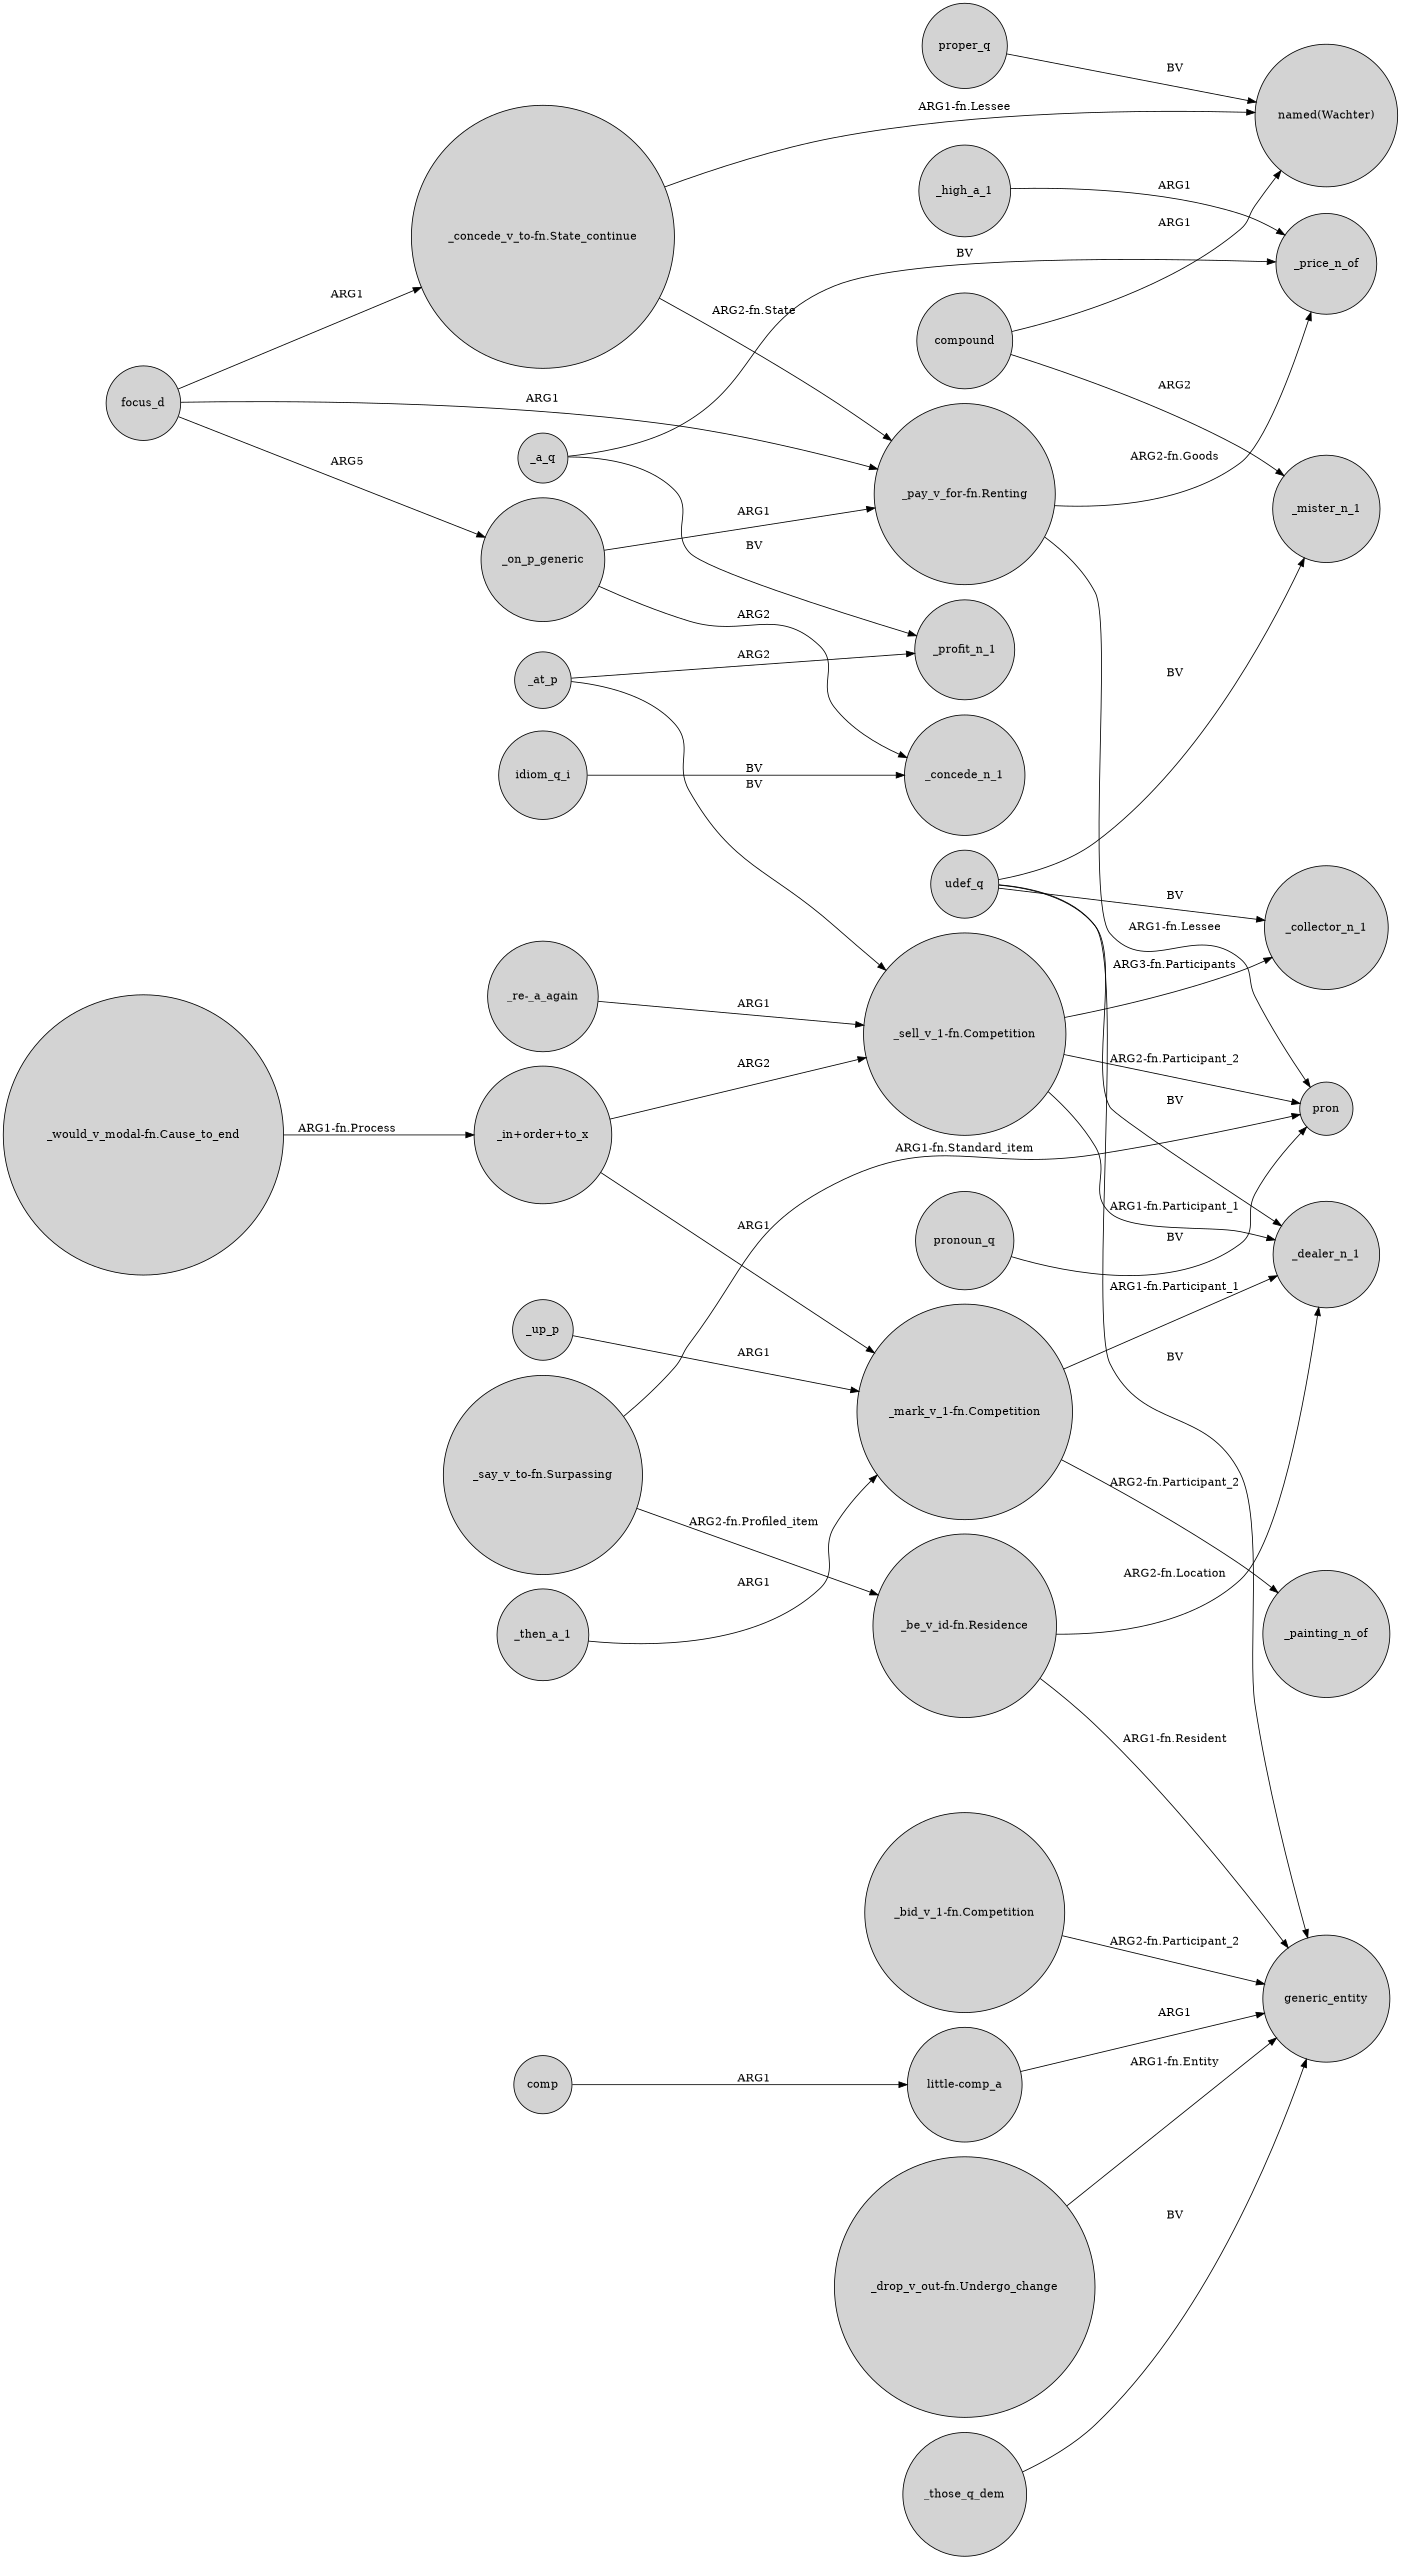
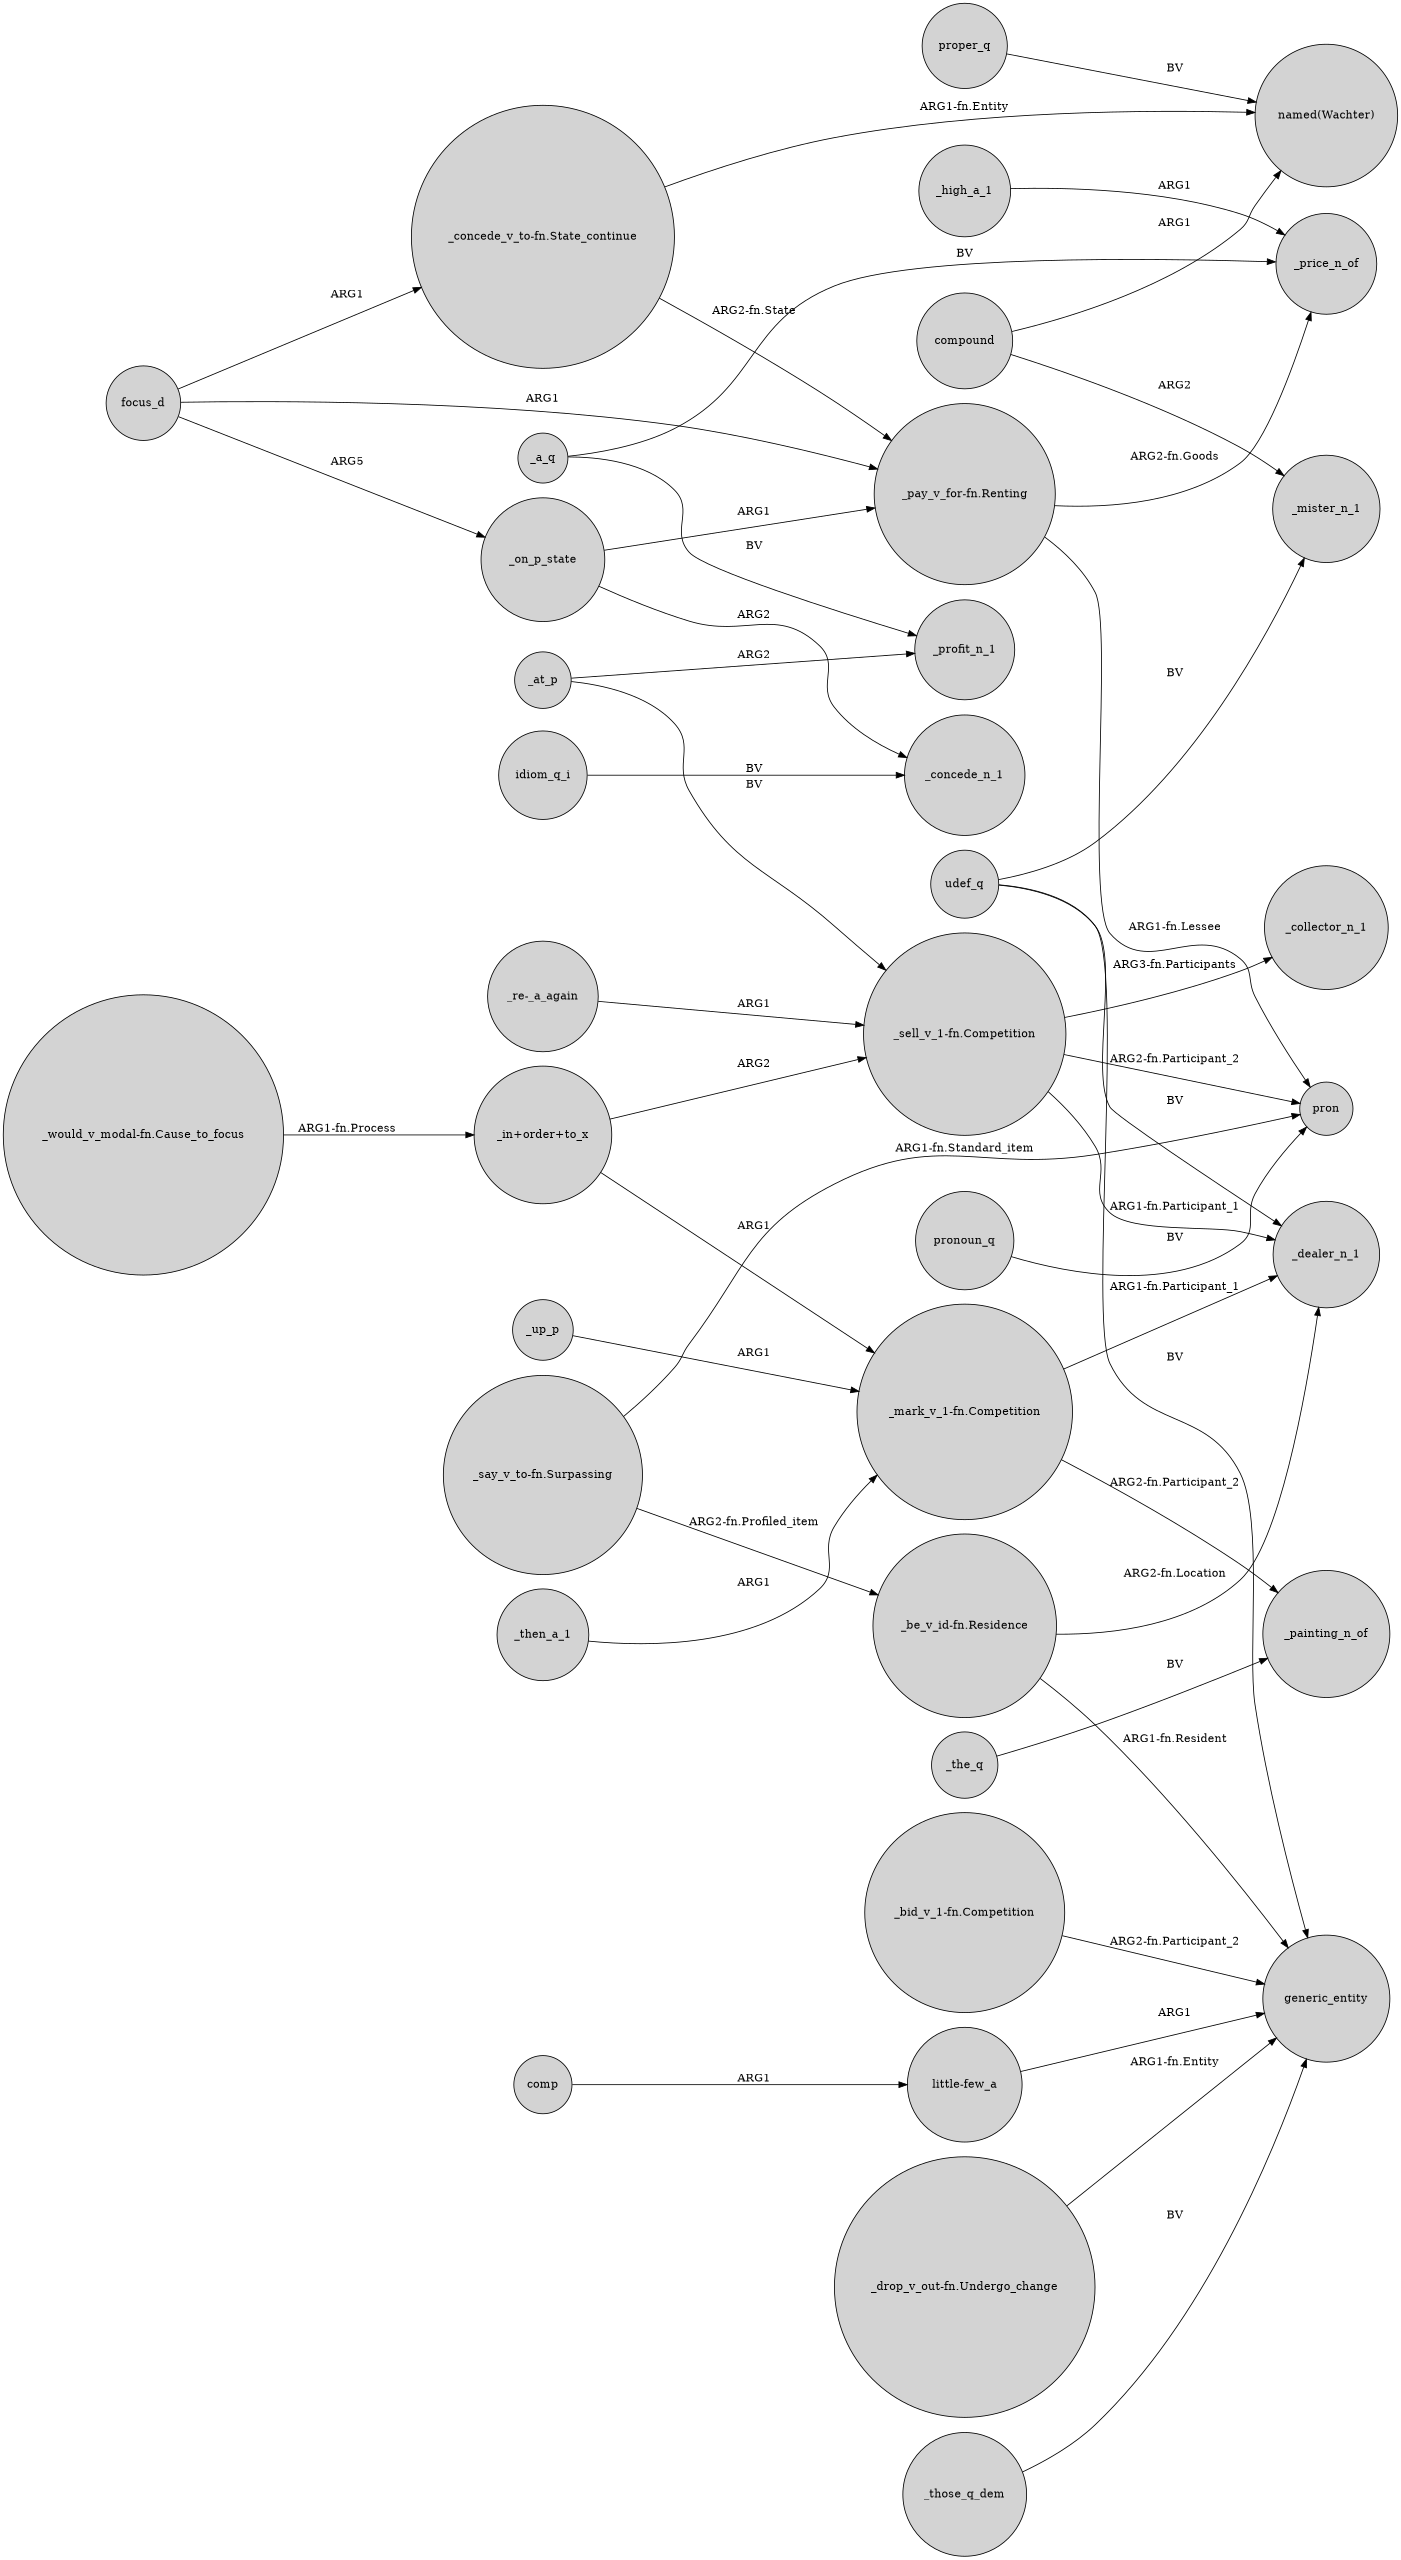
(965, 107) -> (965, 107)
(543, 560) -> (543, 560)
(1128, 904) -> none
(143, 1135) -> (143, 1135)
none -> (965, 1765)
(965, 2085) -> (965, 2085)
